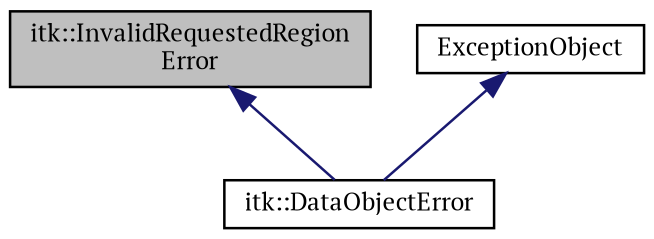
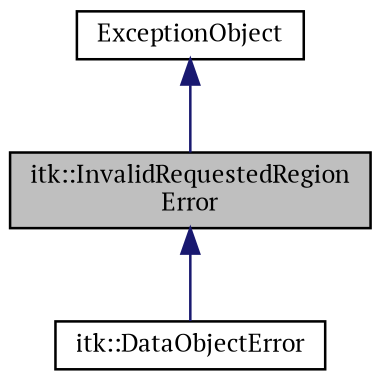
(435, 135) -> (190, 119)
